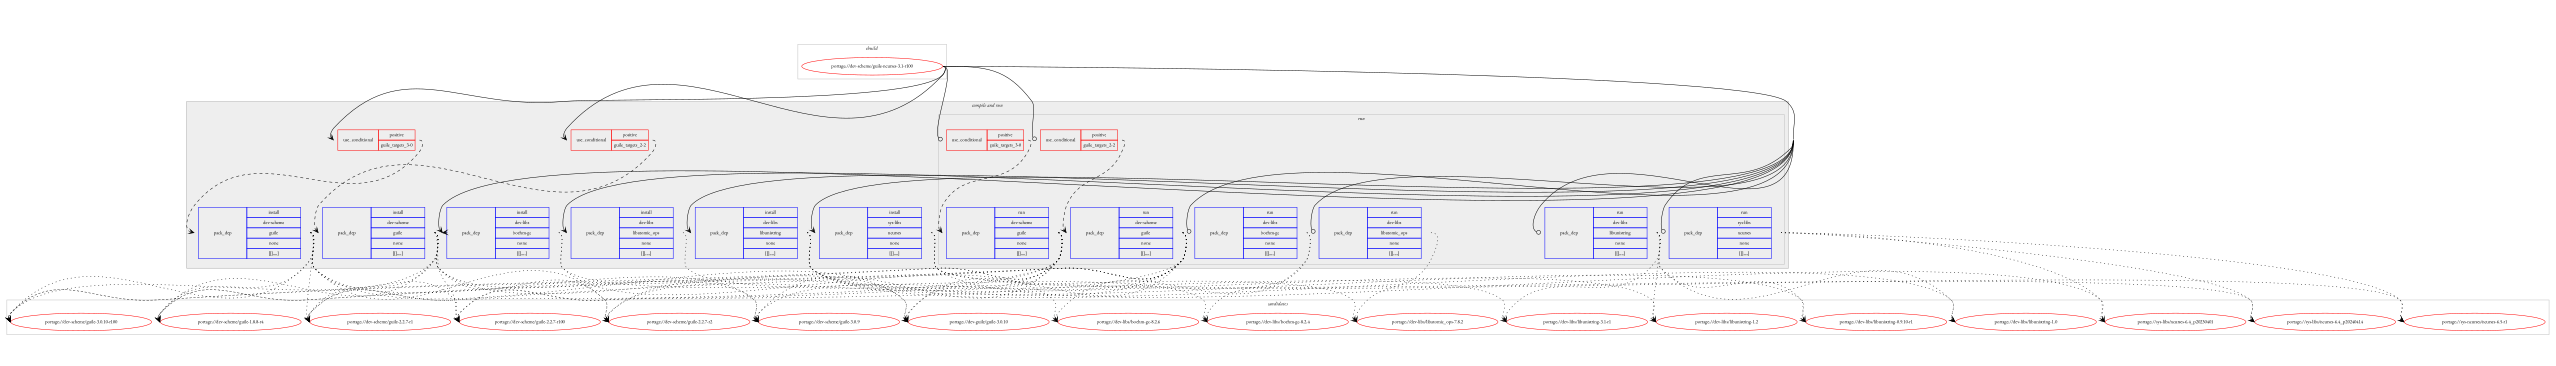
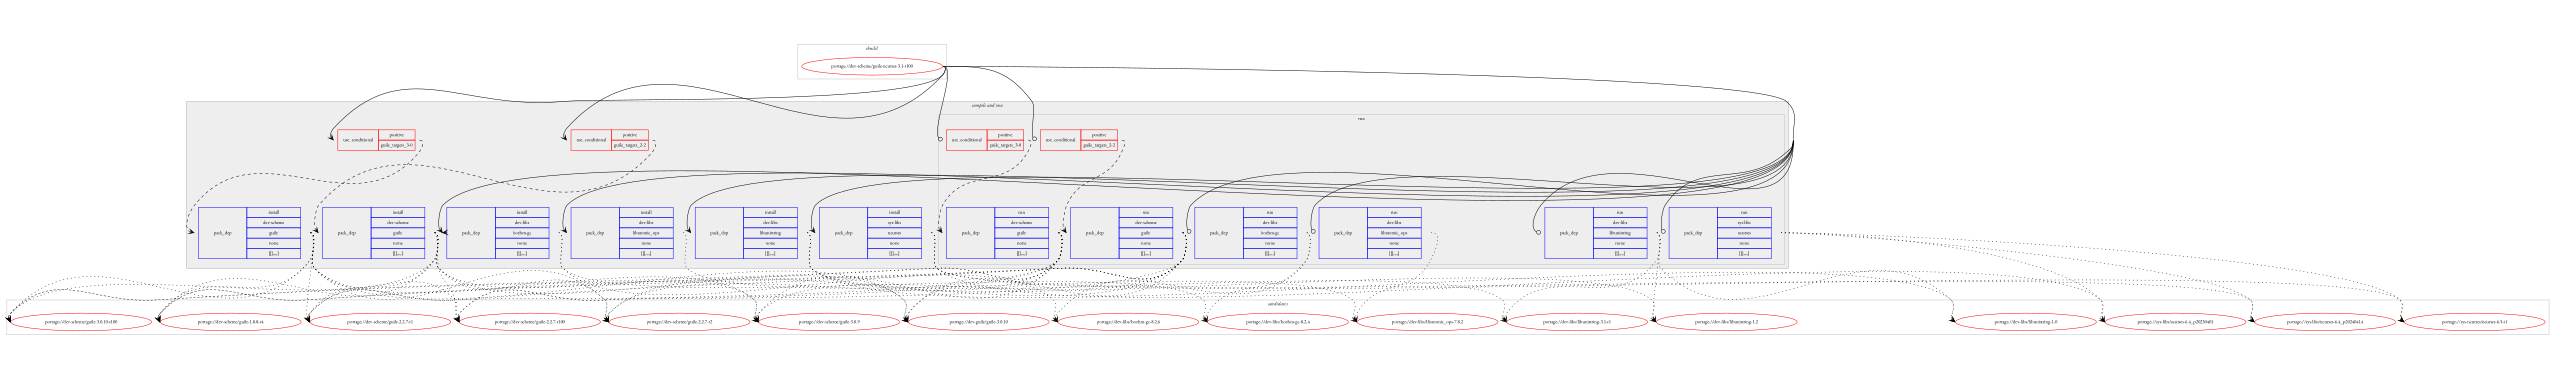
(1876, 322) -> none
